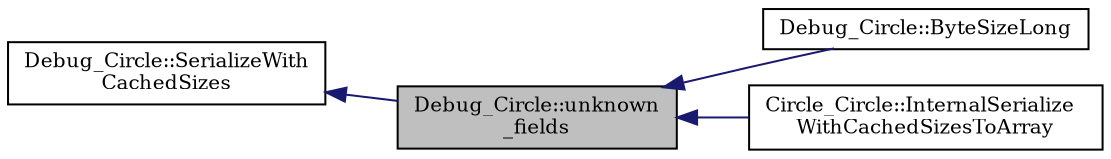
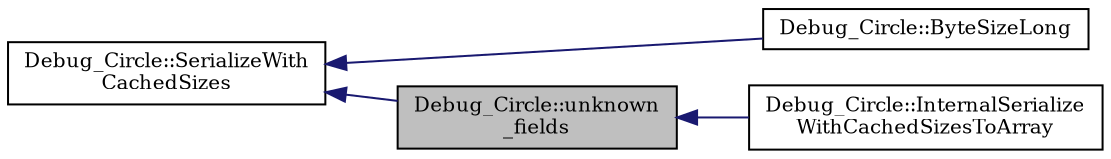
(759, 65) -> (555, 51)
(926, 117) -> (926, 117)
